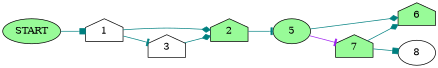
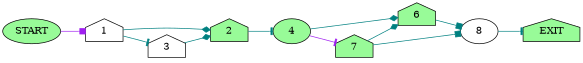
none -> (445, 23)
(70, 31) -> (70, 31)
(292, 31) -> (292, 31)
none -> (552, 31)
